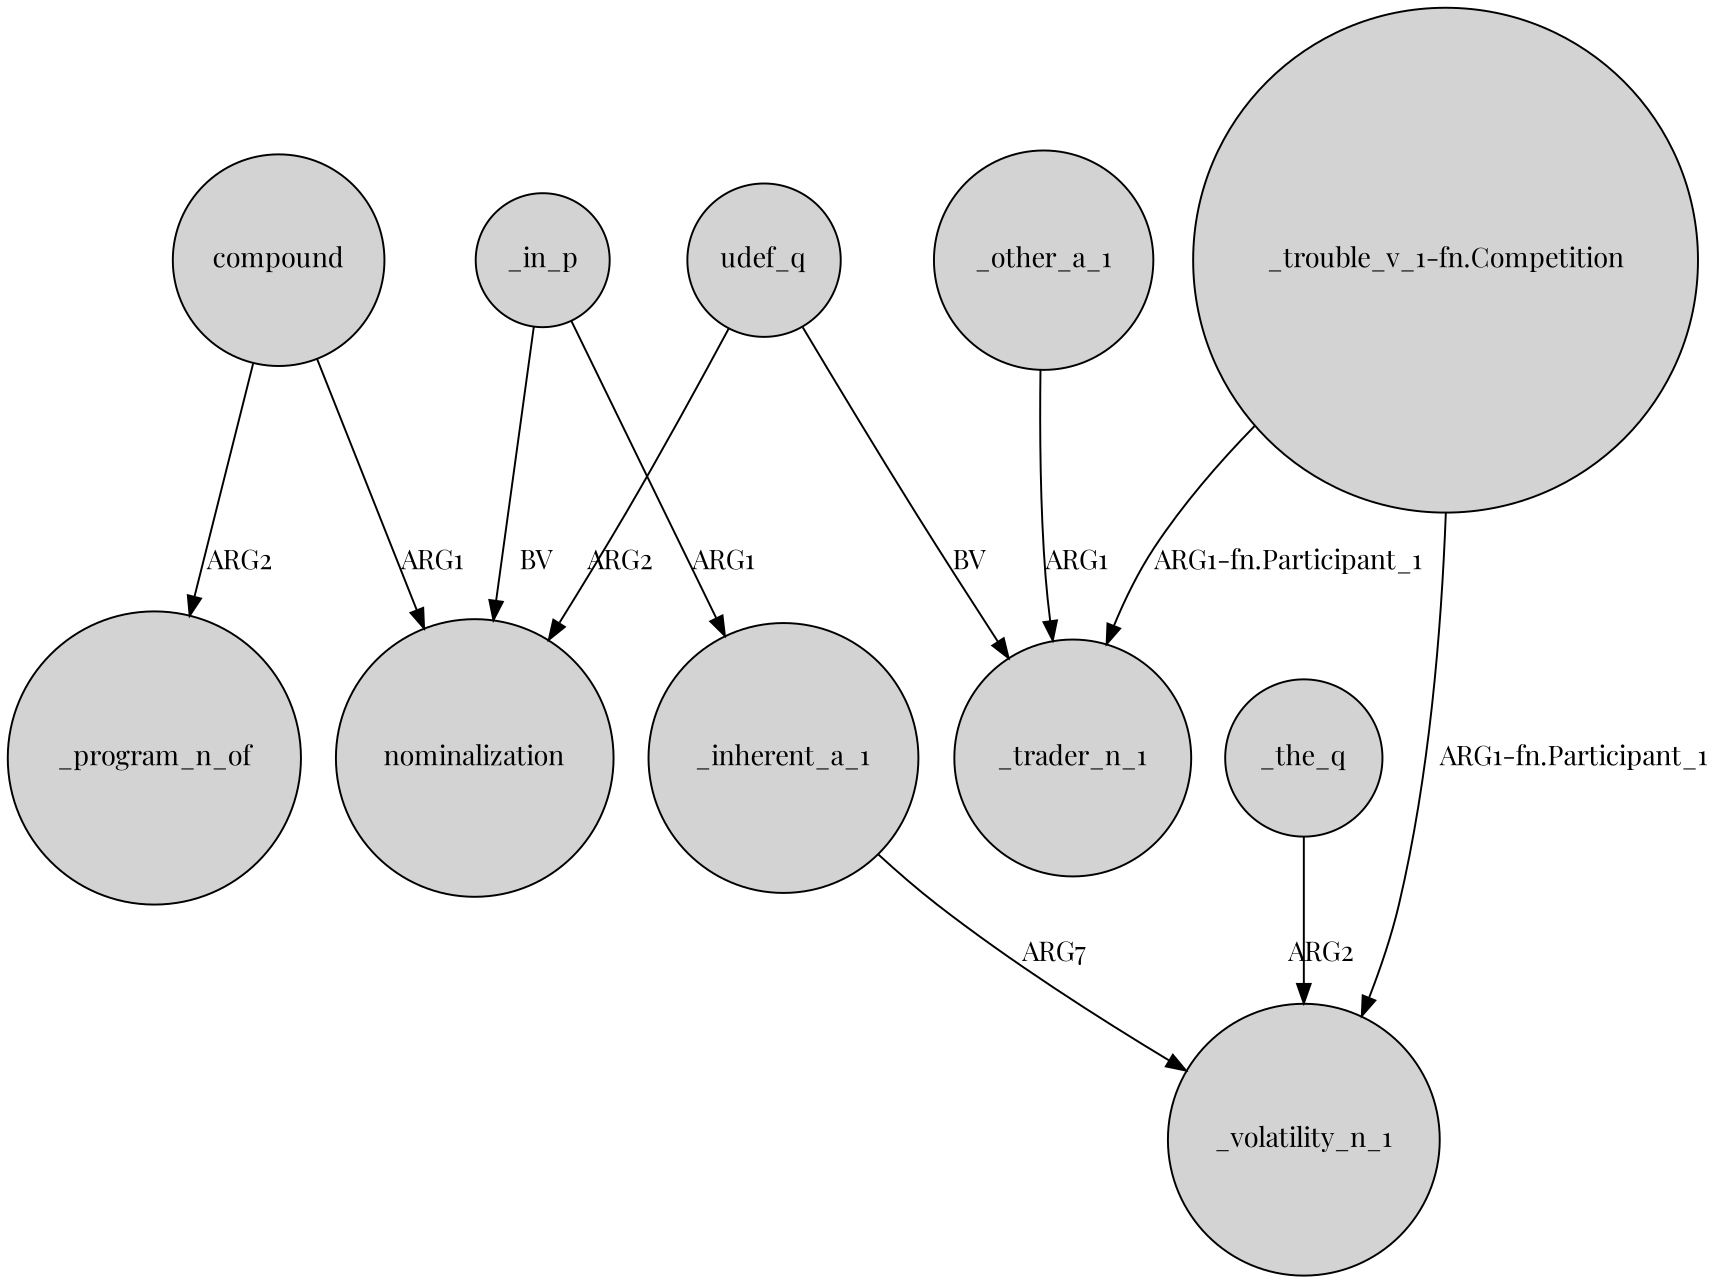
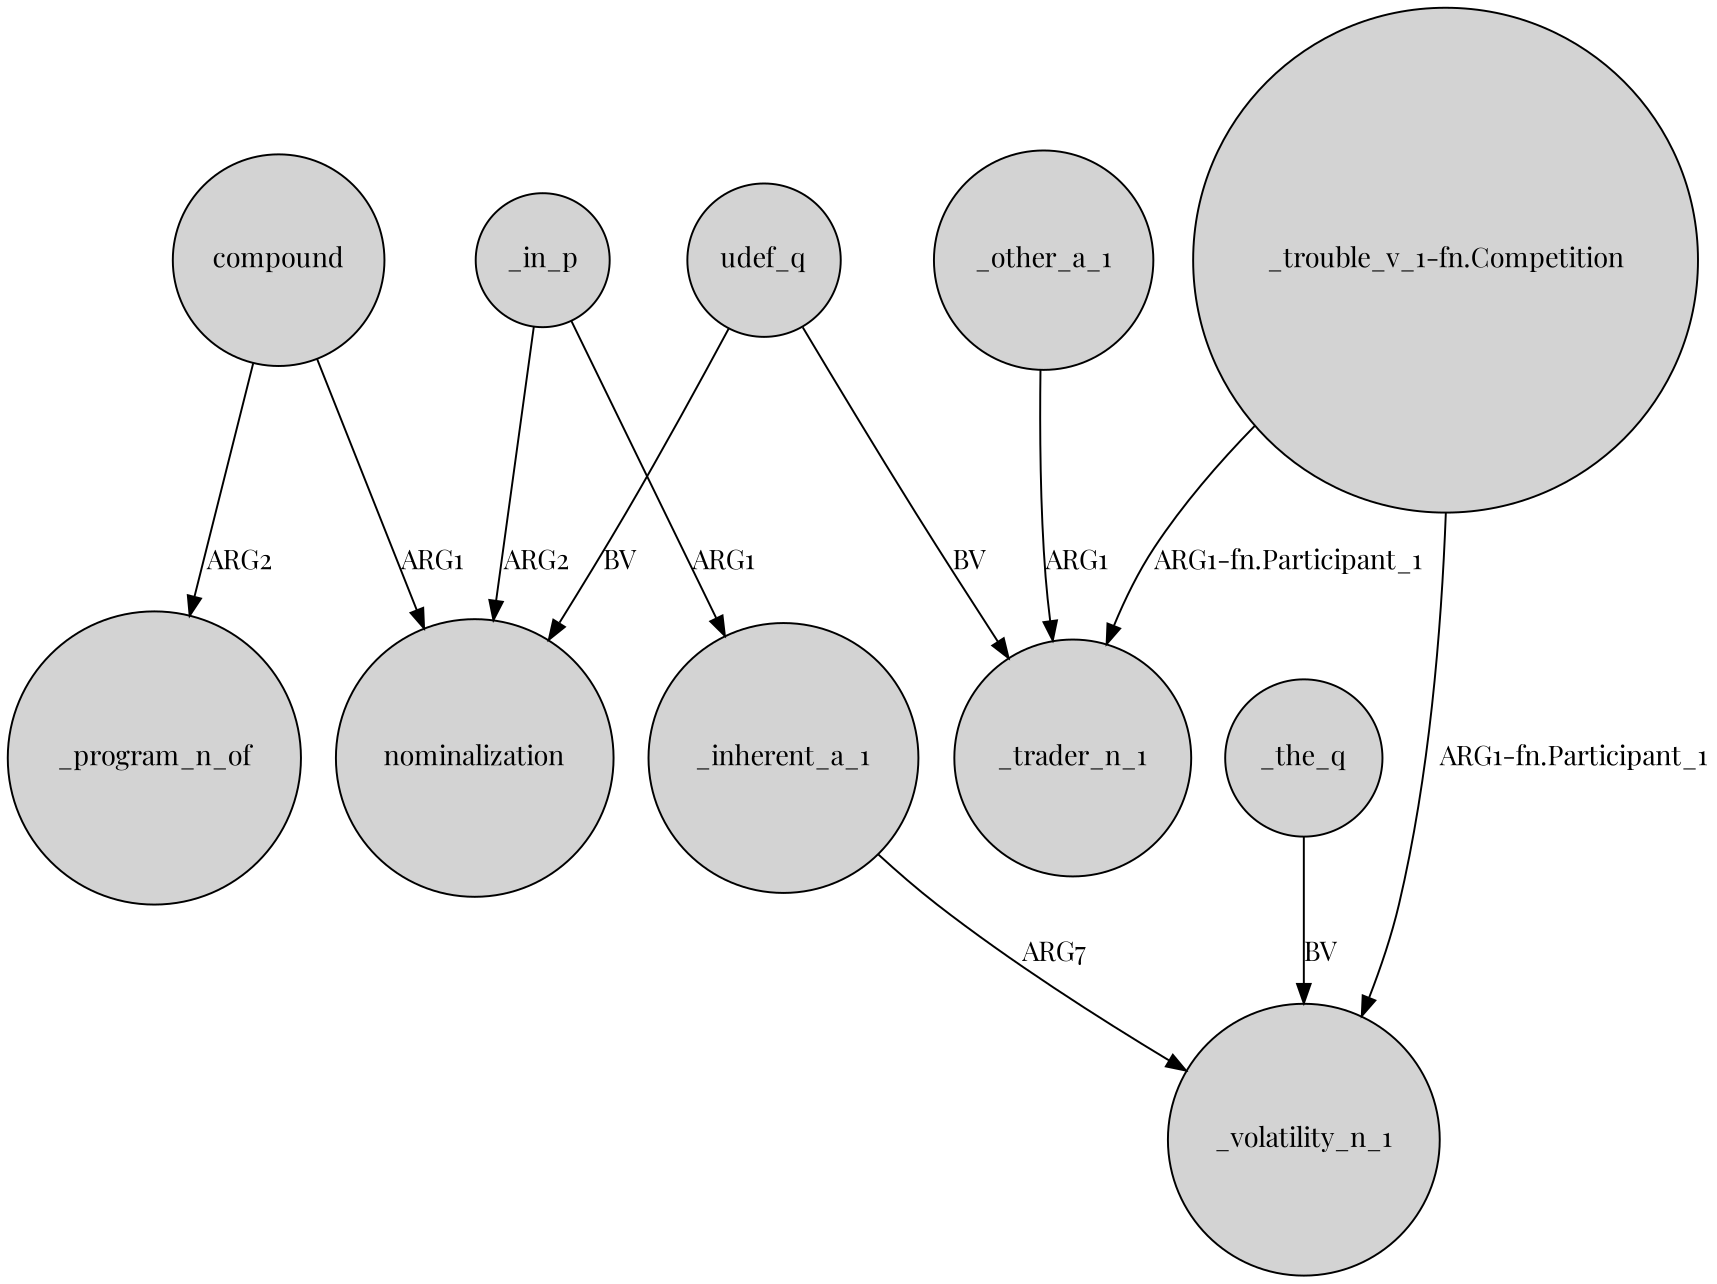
(537, 562) -> (537, 562)
(620, 562) -> (620, 562)
(1321, 954) -> (1321, 954)
